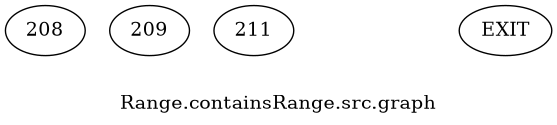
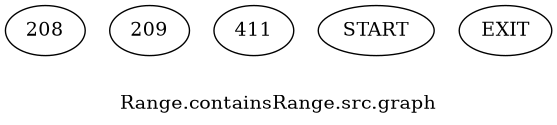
(254, 31) -> (254, 31)
none -> (376, 31)
